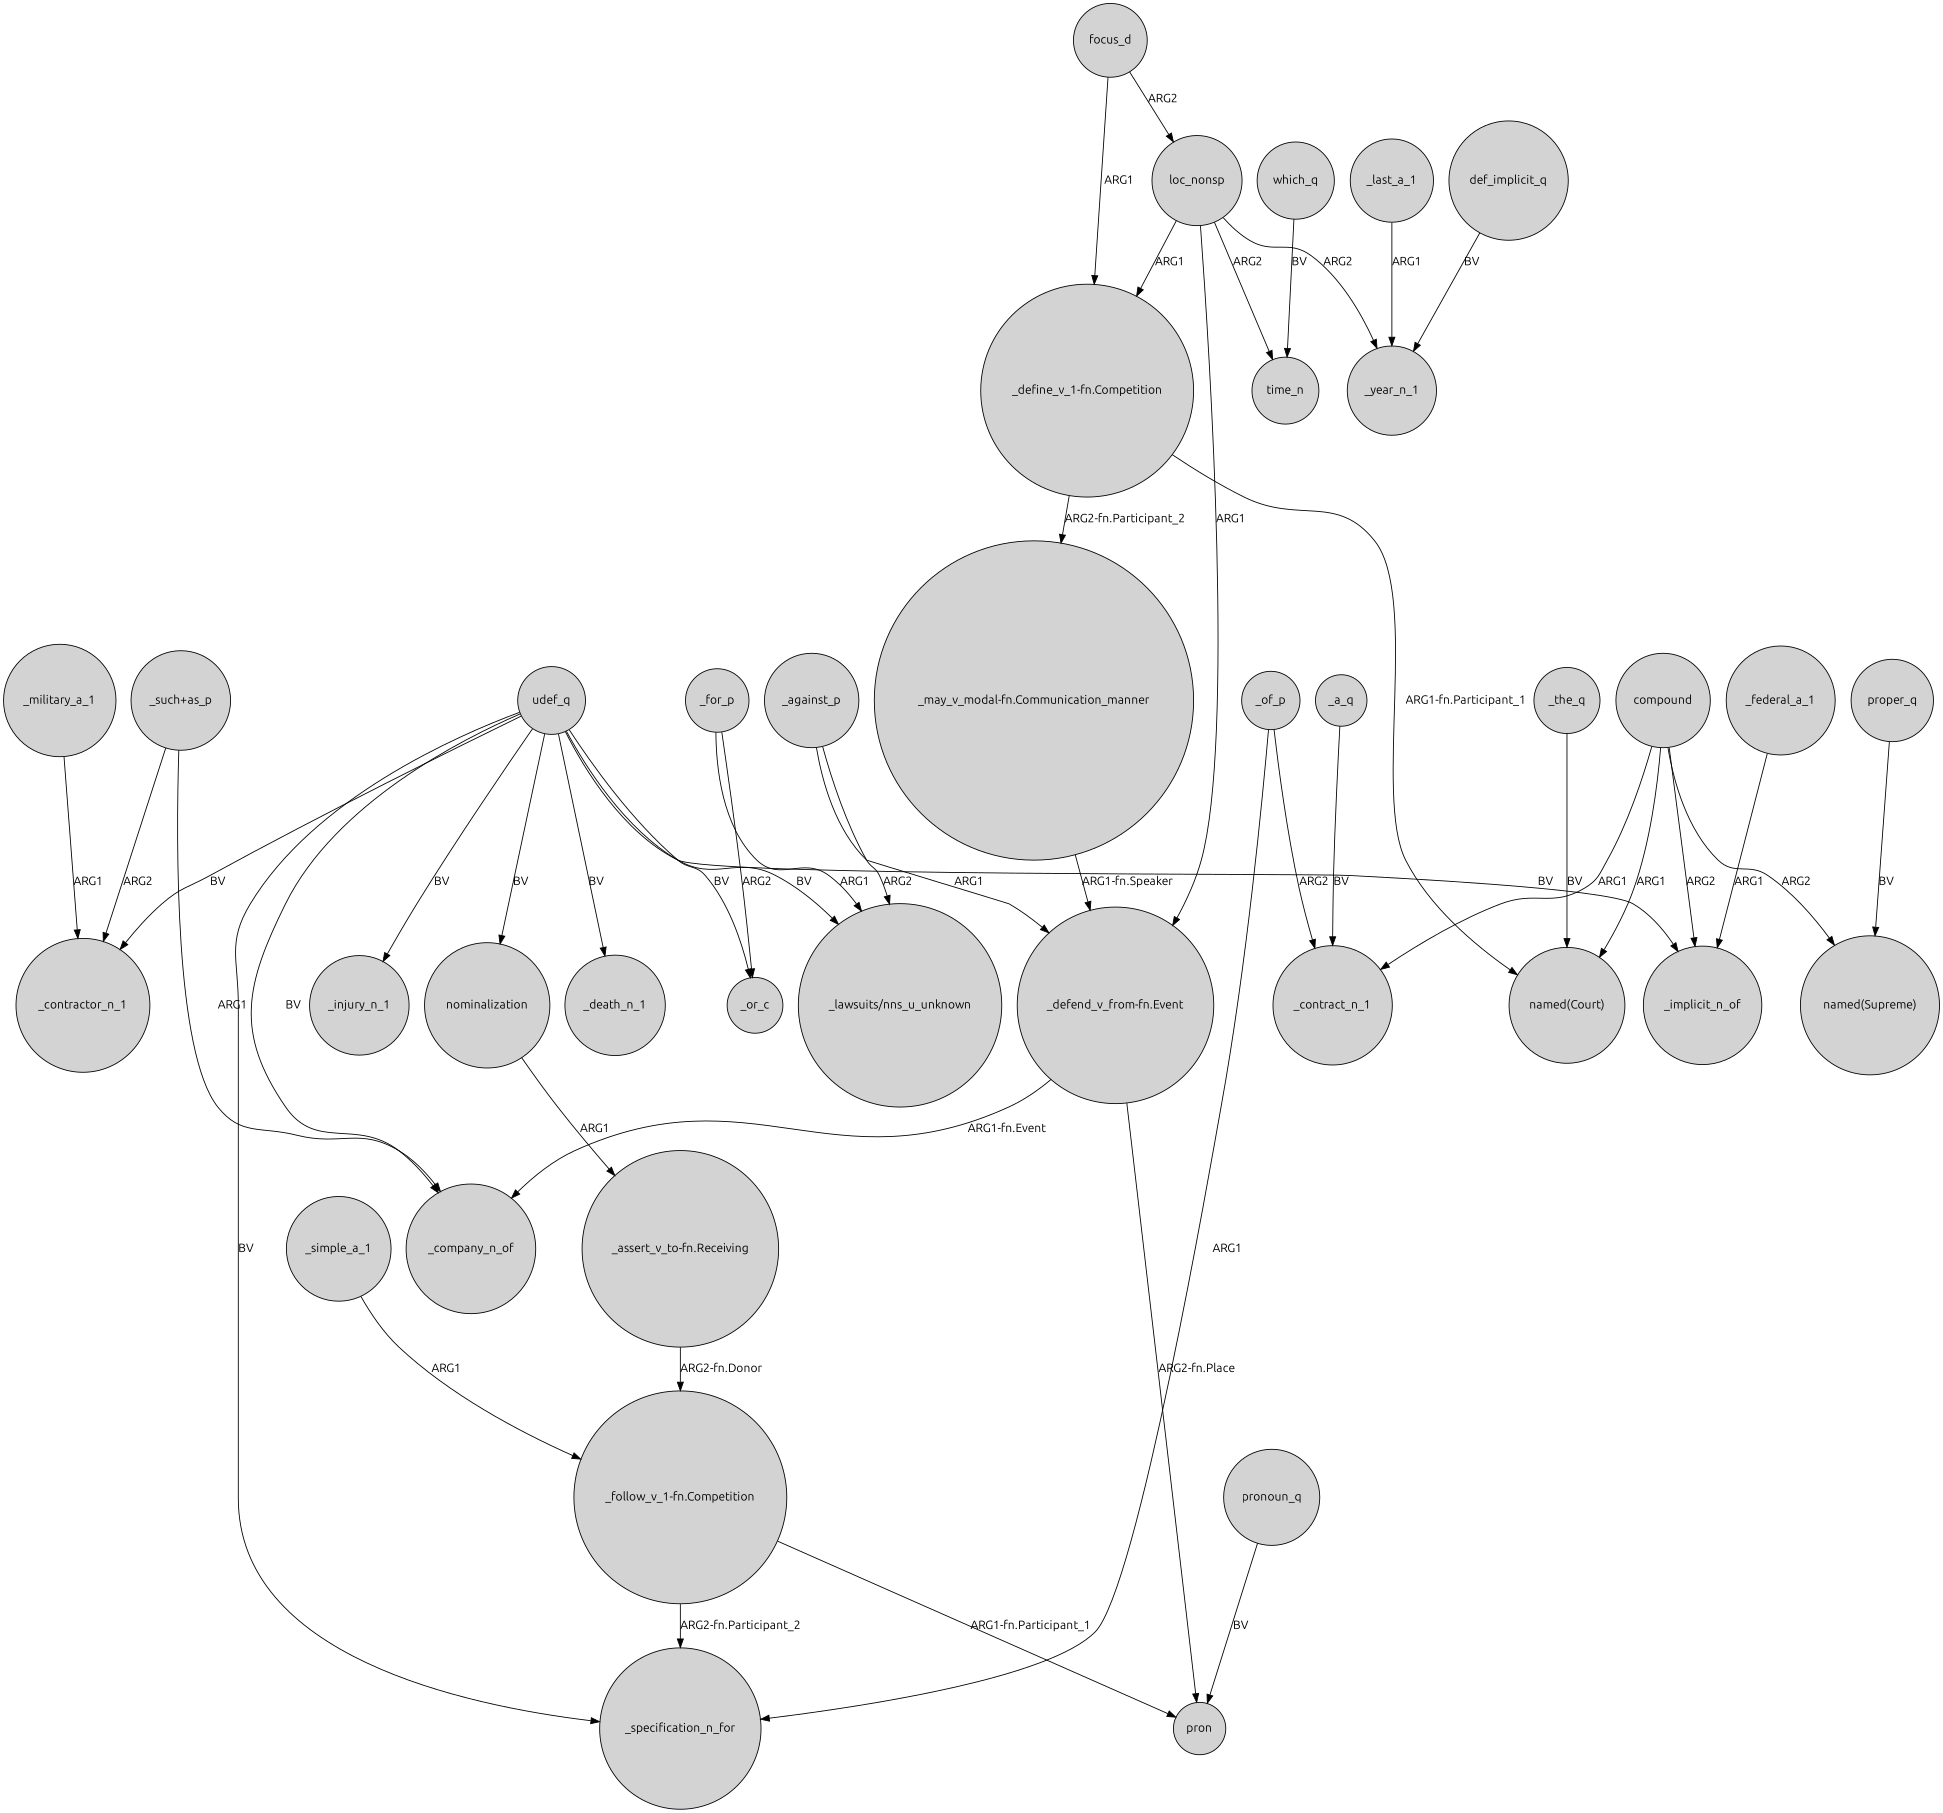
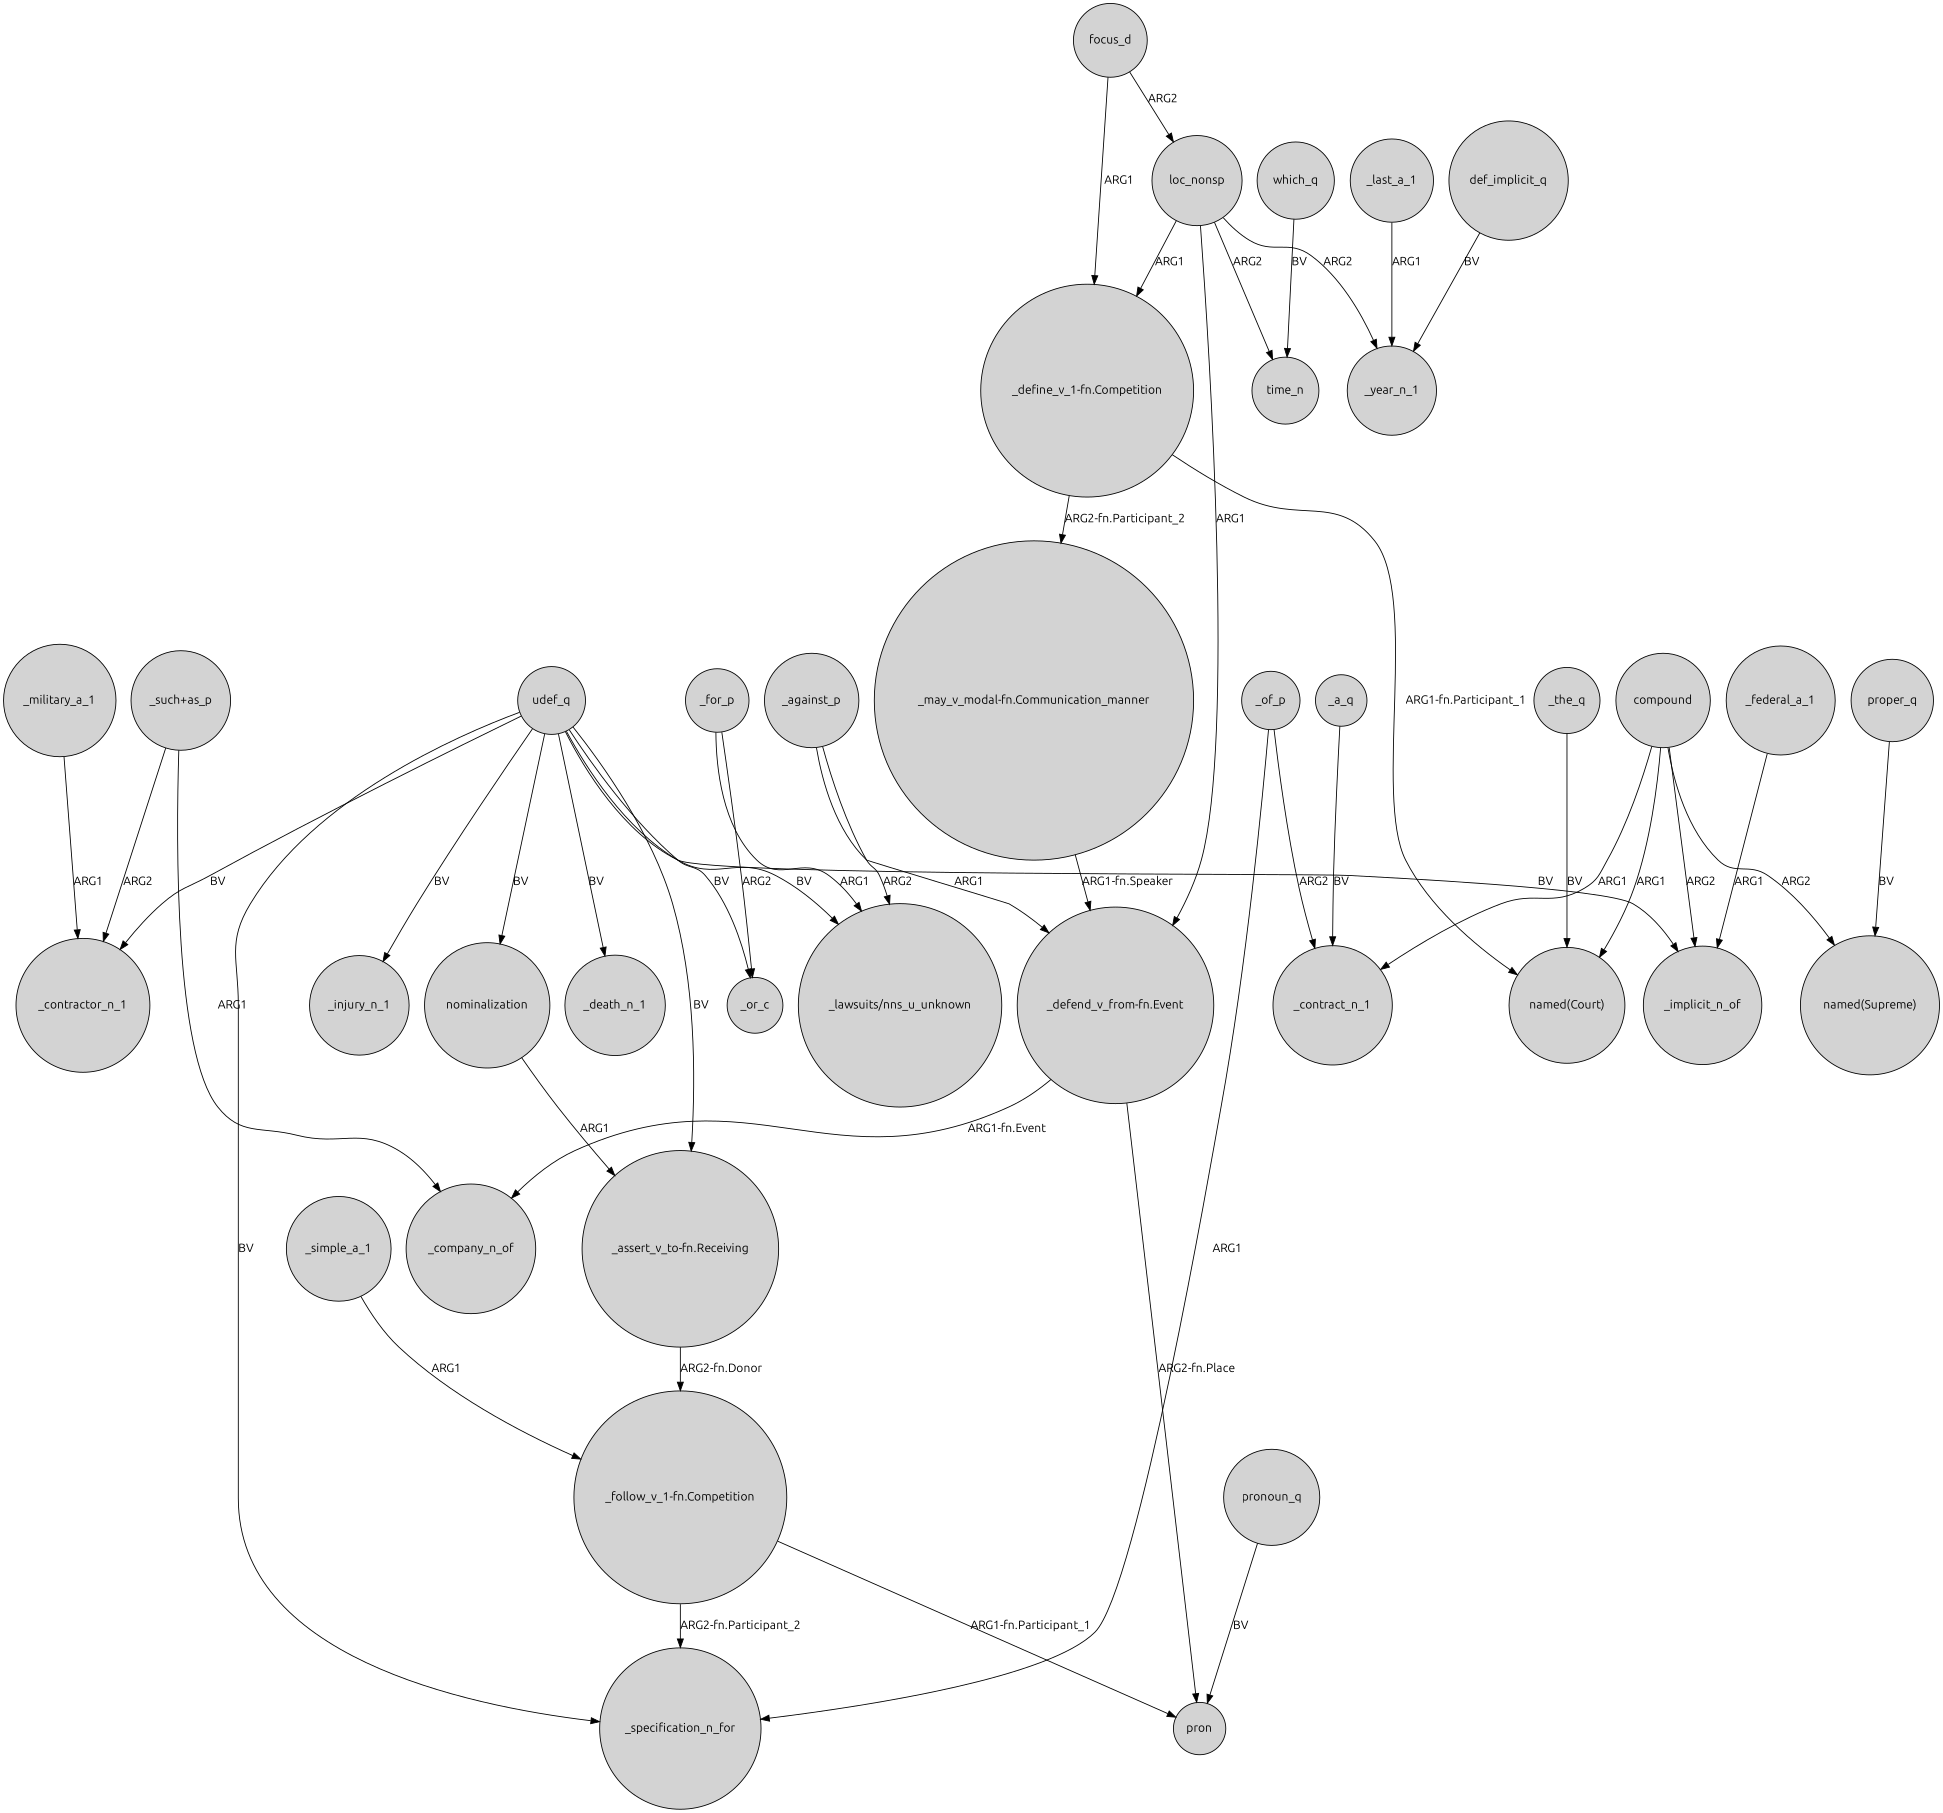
(268, 942) -> (677, 921)
